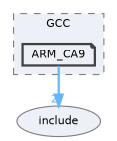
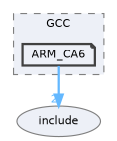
(59, 55) -> (59, 55)
